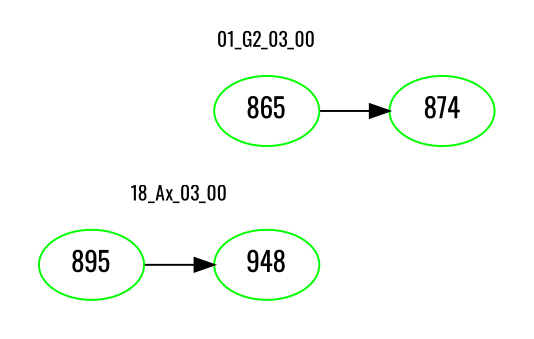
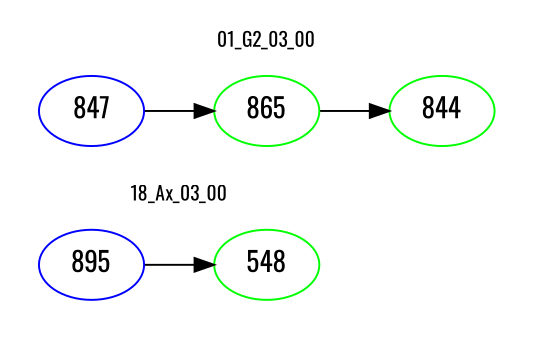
none -> (92, 111)
(442, 111) -> (442, 111)
(92, 265) -> (92, 265)
(267, 265) -> (267, 265)
